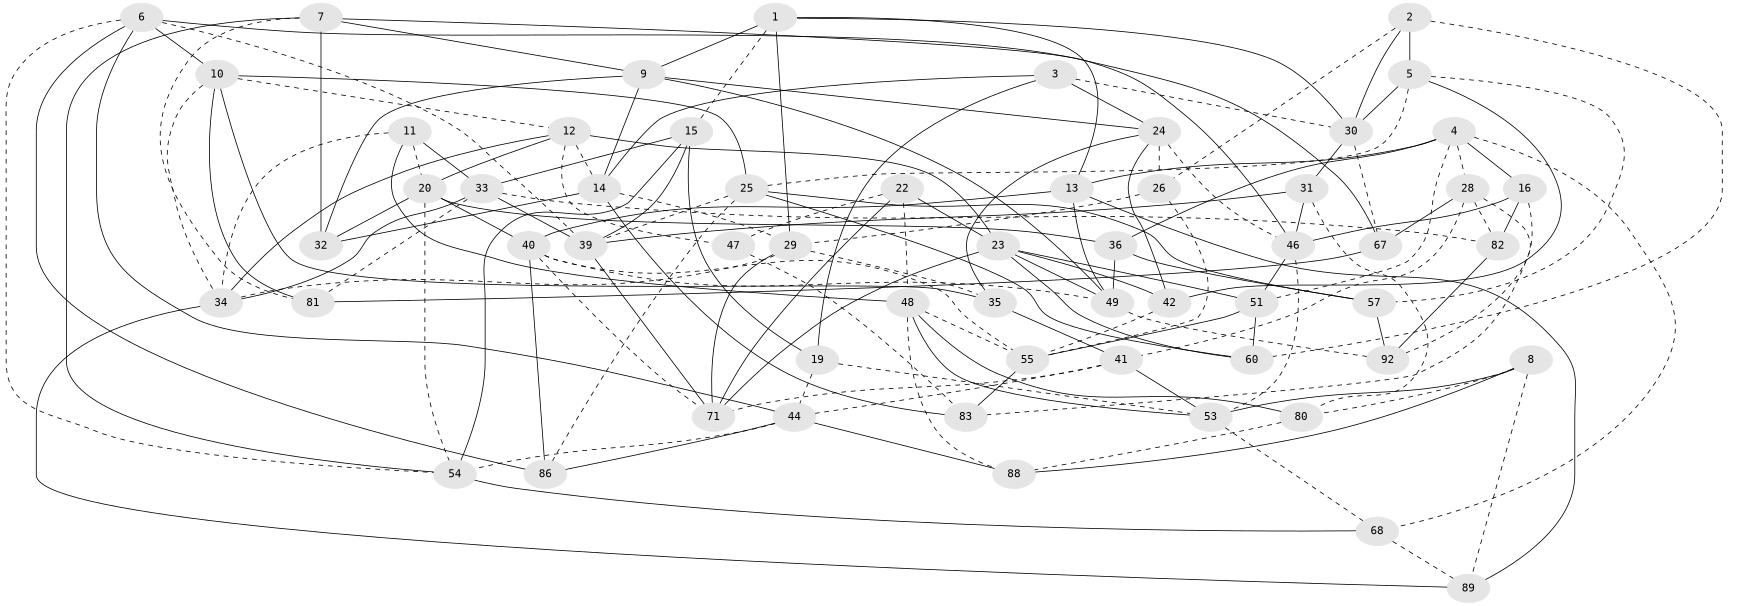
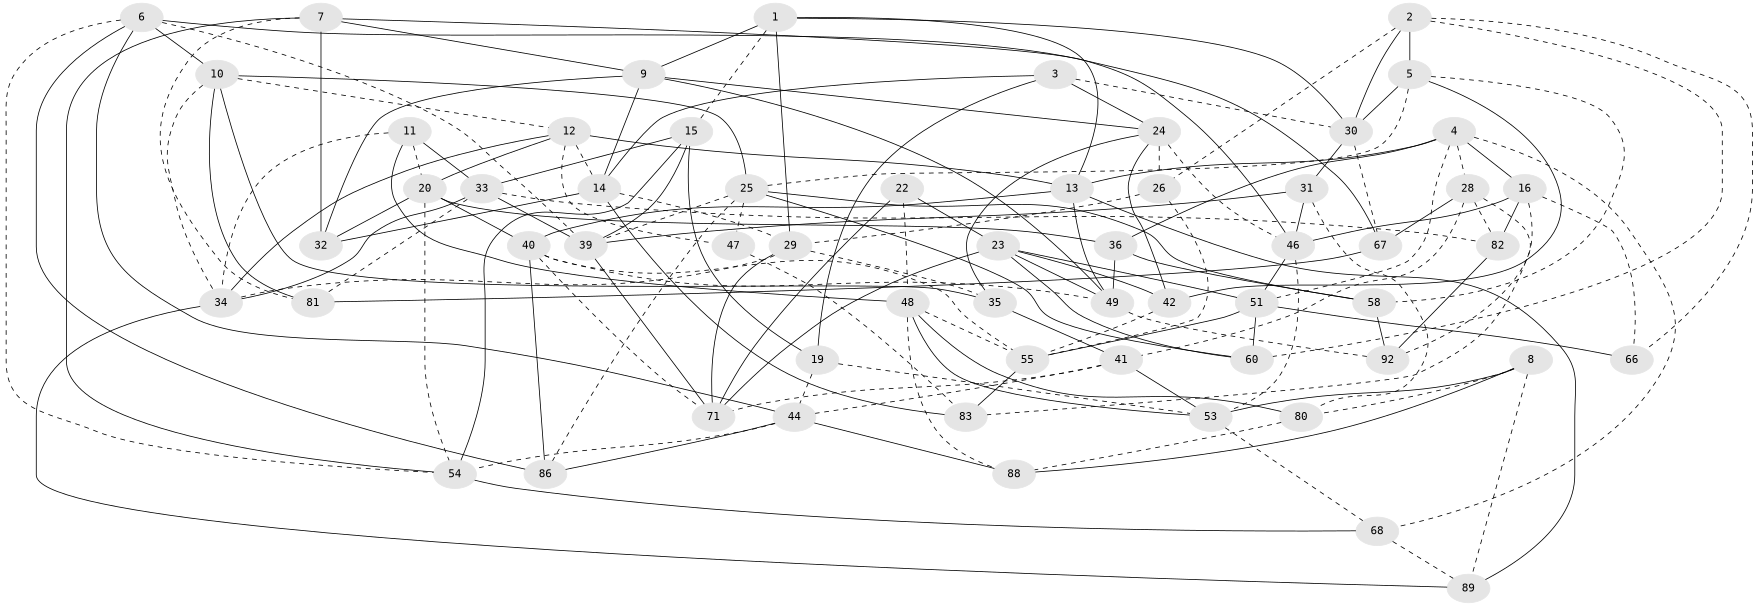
(803, 153) -> (821, 159)
(816, 213) -> (740, 217)
(1374, 303) -> (1374, 303)
none -> (1632, 360)
